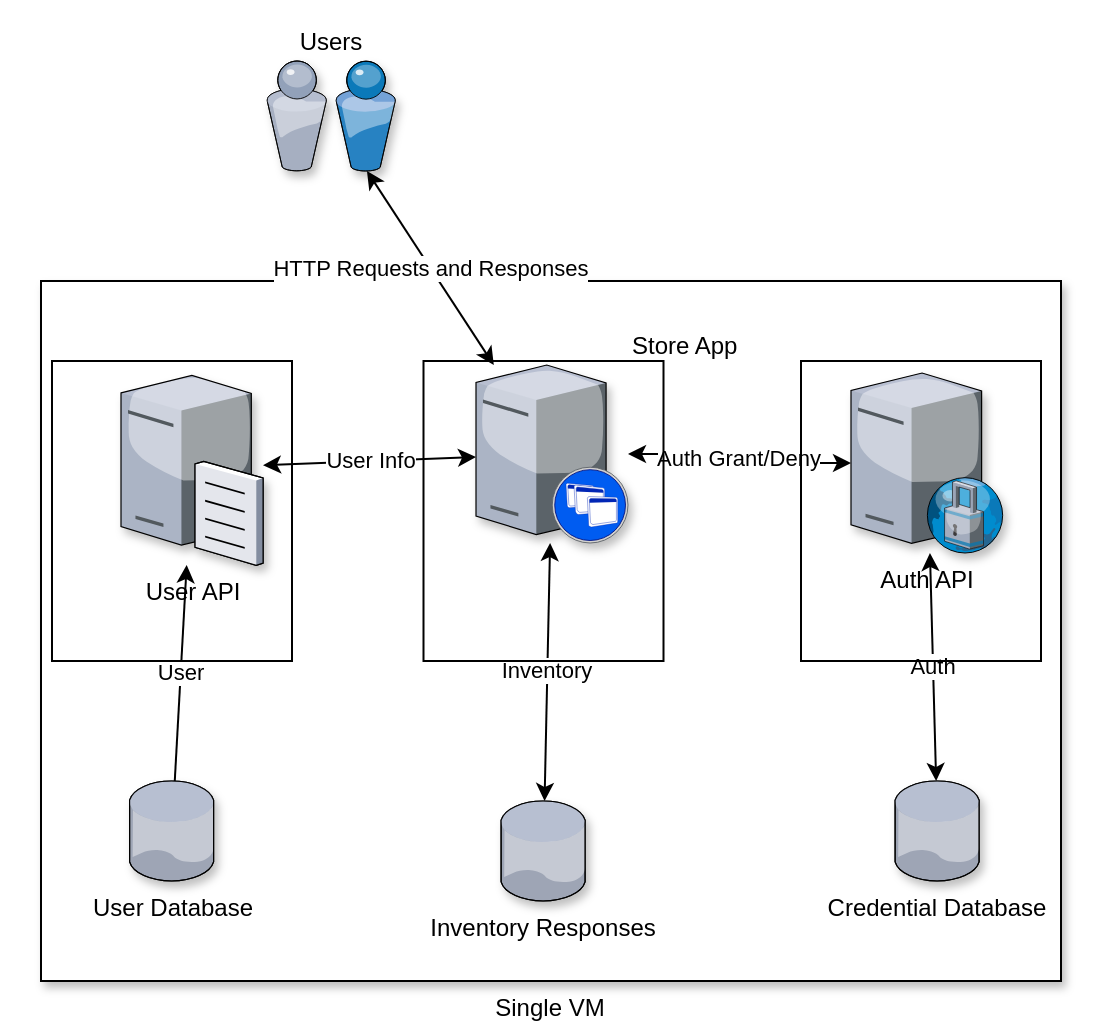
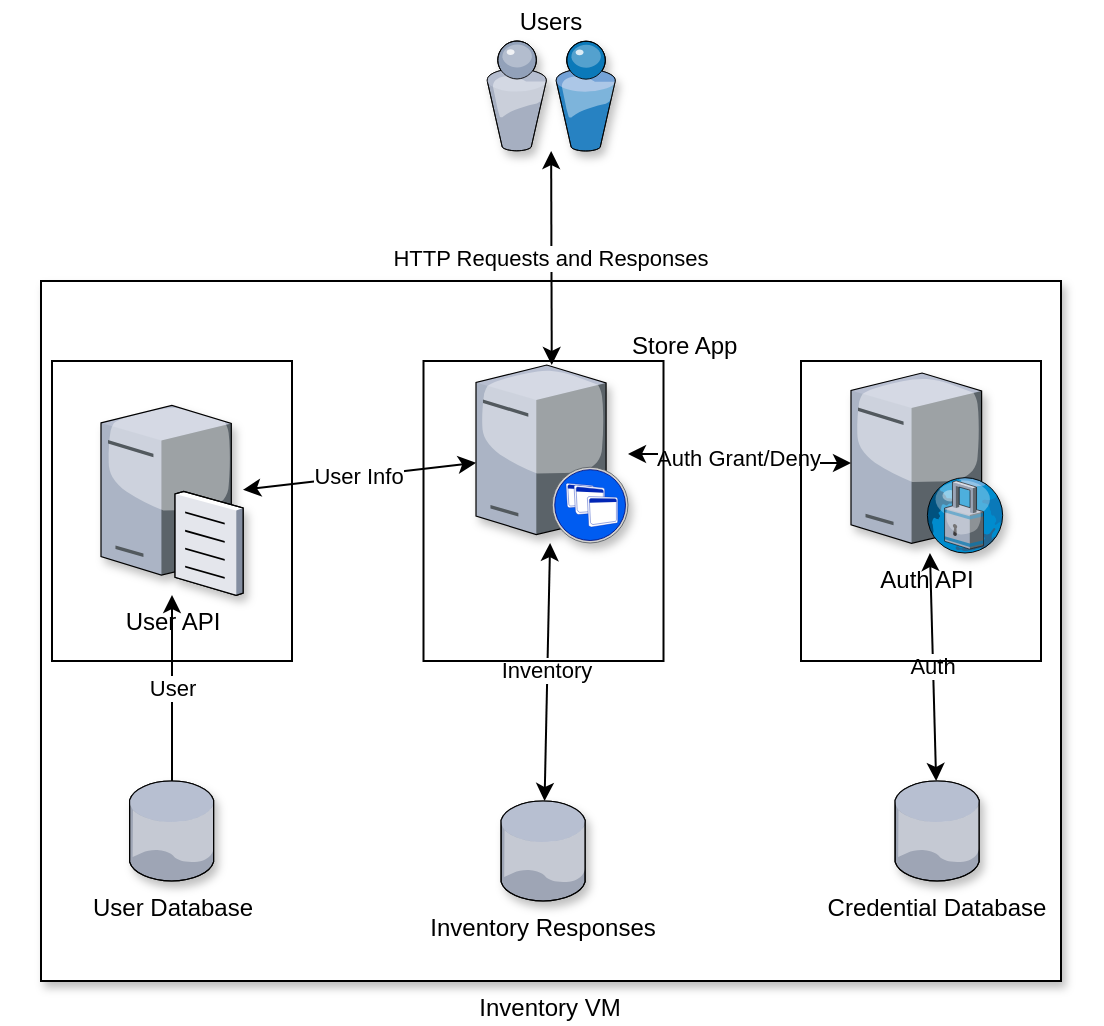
(331, 116) -> (551, 96)
(192, 468) -> (172, 498)
(551, 1009) -> (551, 1009)
